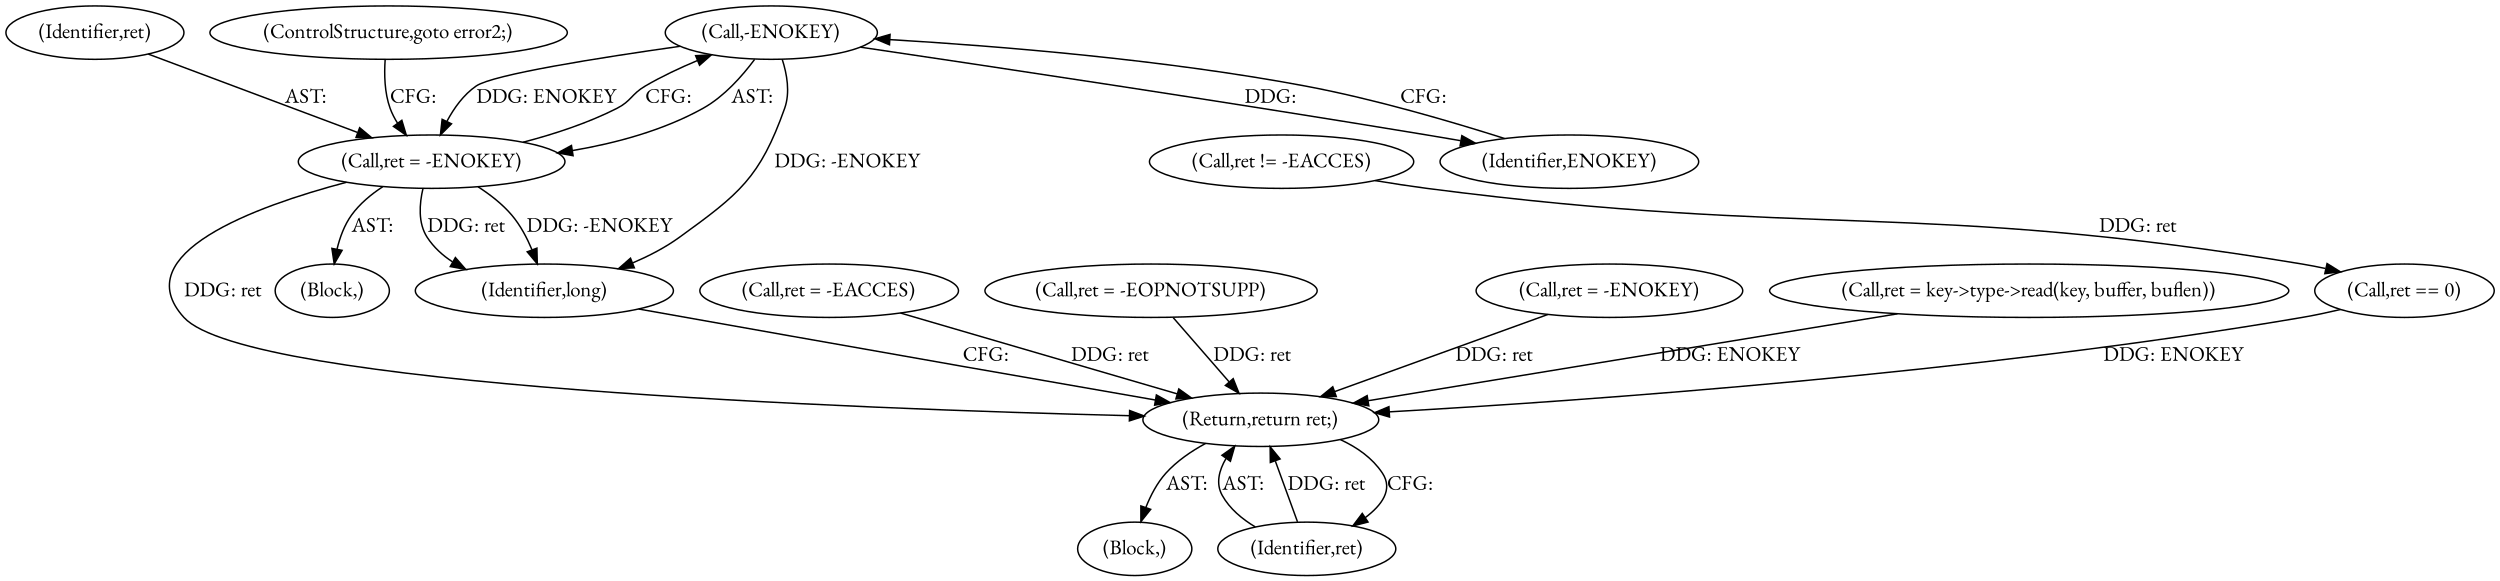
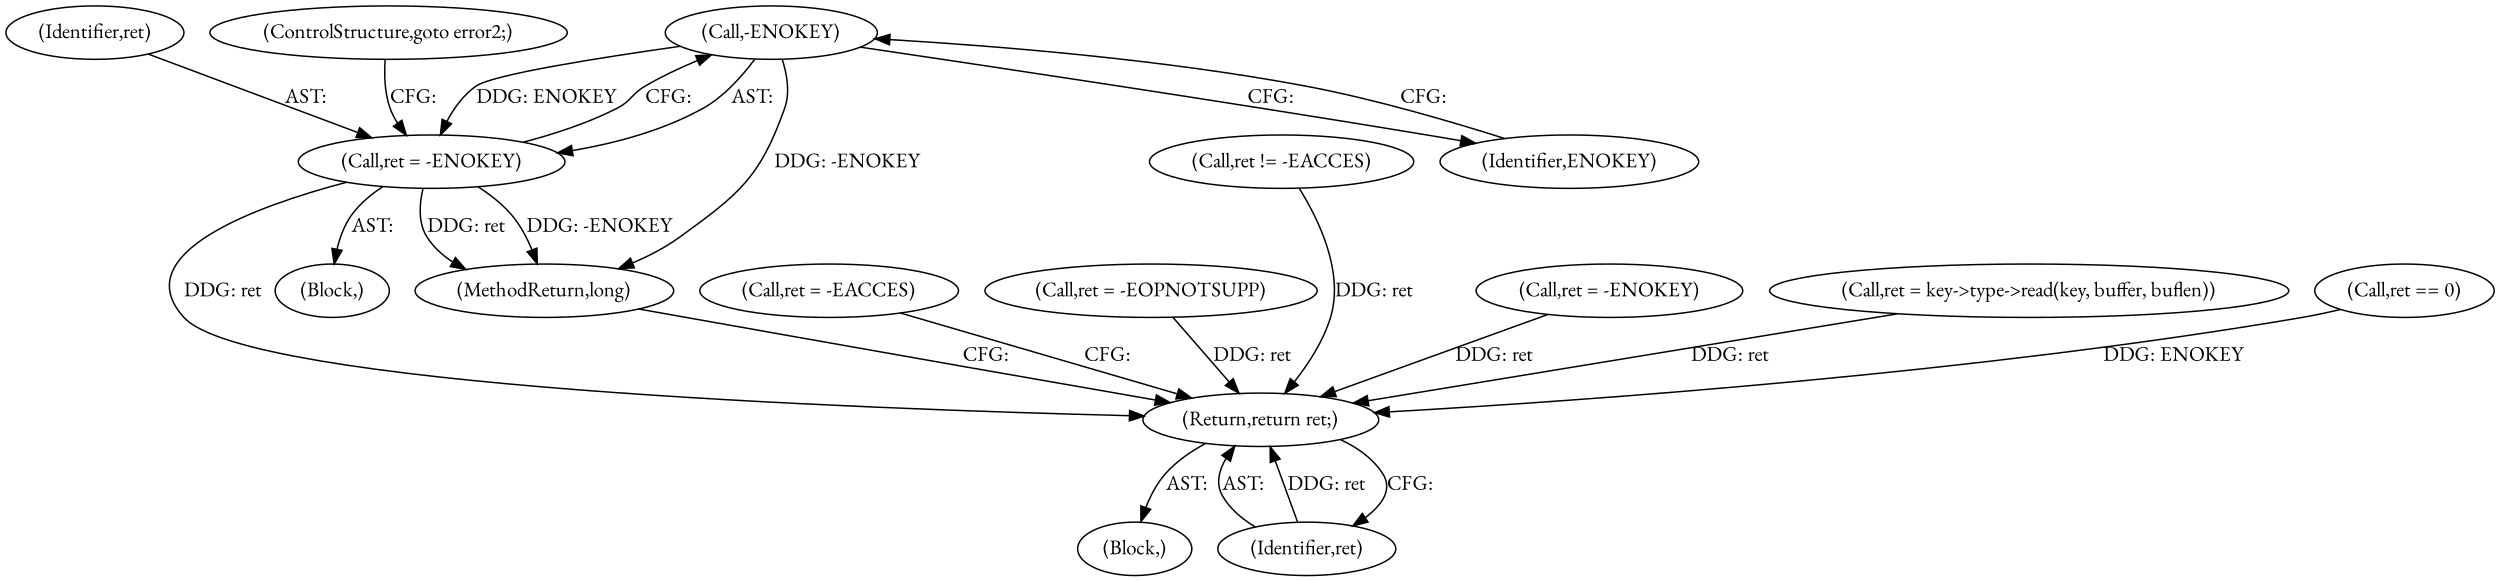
(1273, 97) -> (1273, 97)
(1851, 221) -> (1334, 286)
(544, 291) -> (544, 291)
(1110, 355) -> (1110, 355)
(1730, 355) -> (1730, 355)
